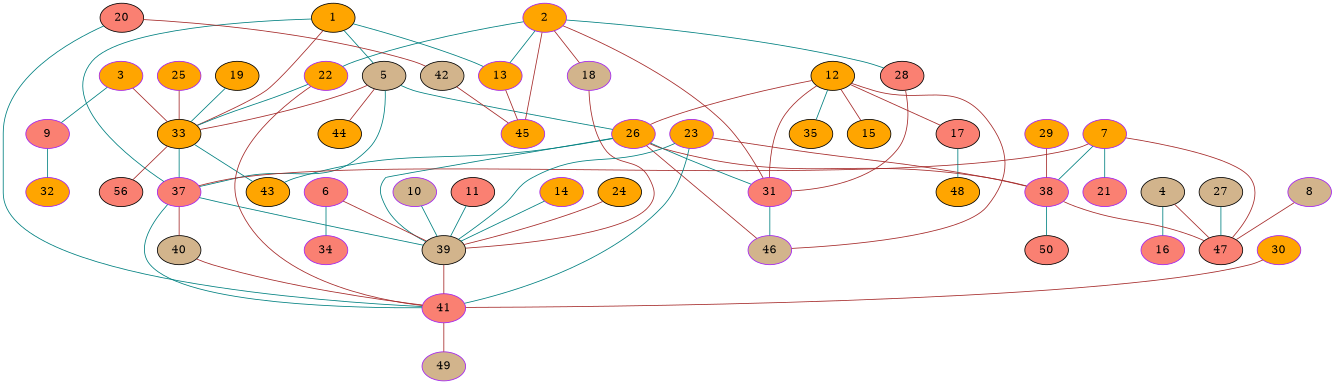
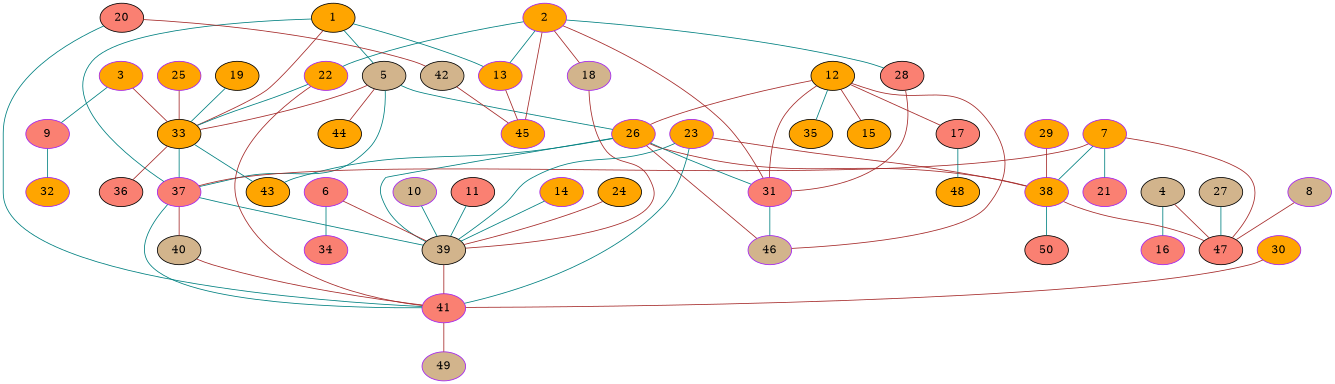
(121, 192) -> (121, 192)
(1047, 192) -> (1047, 192)
